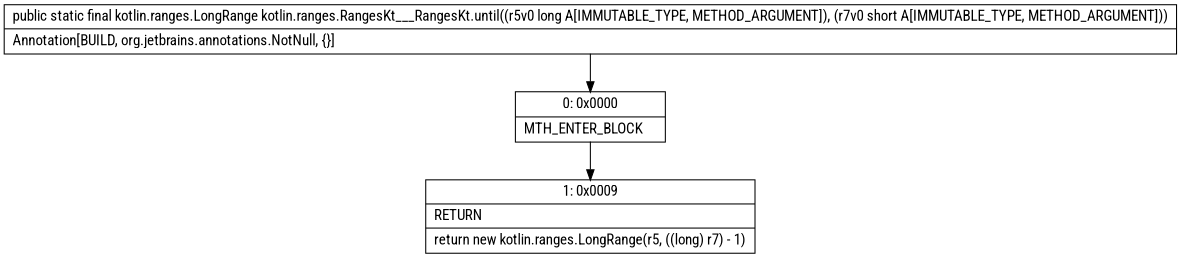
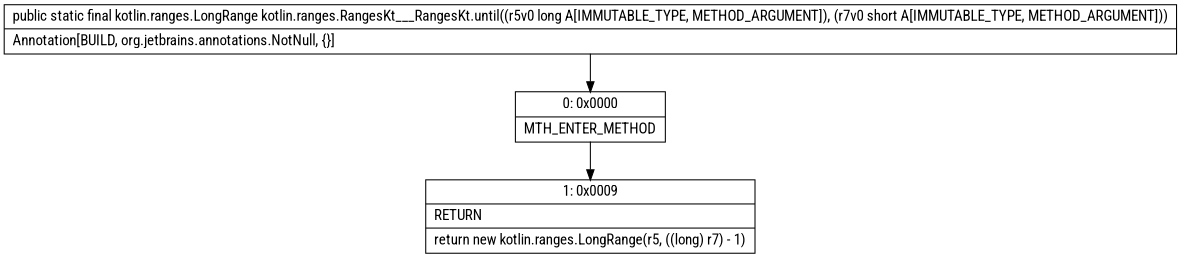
(584, 129) -> (590, 129)
